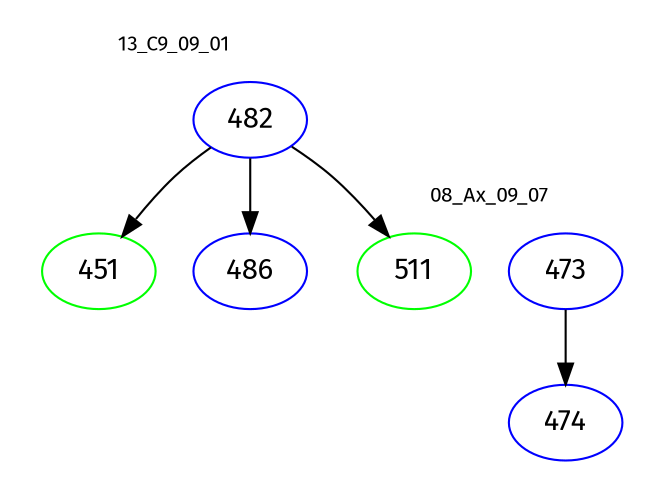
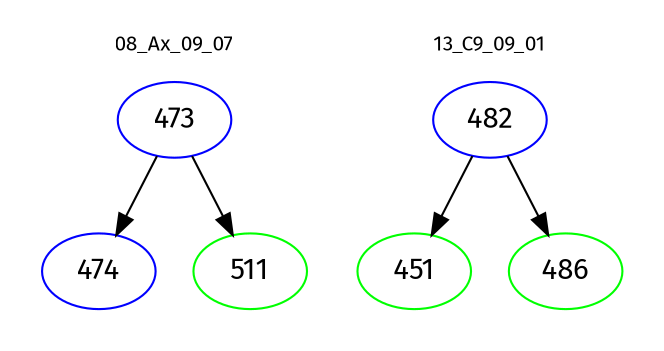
(354, 197) -> (208, 186)
(250, 271) -> (566, 271)
